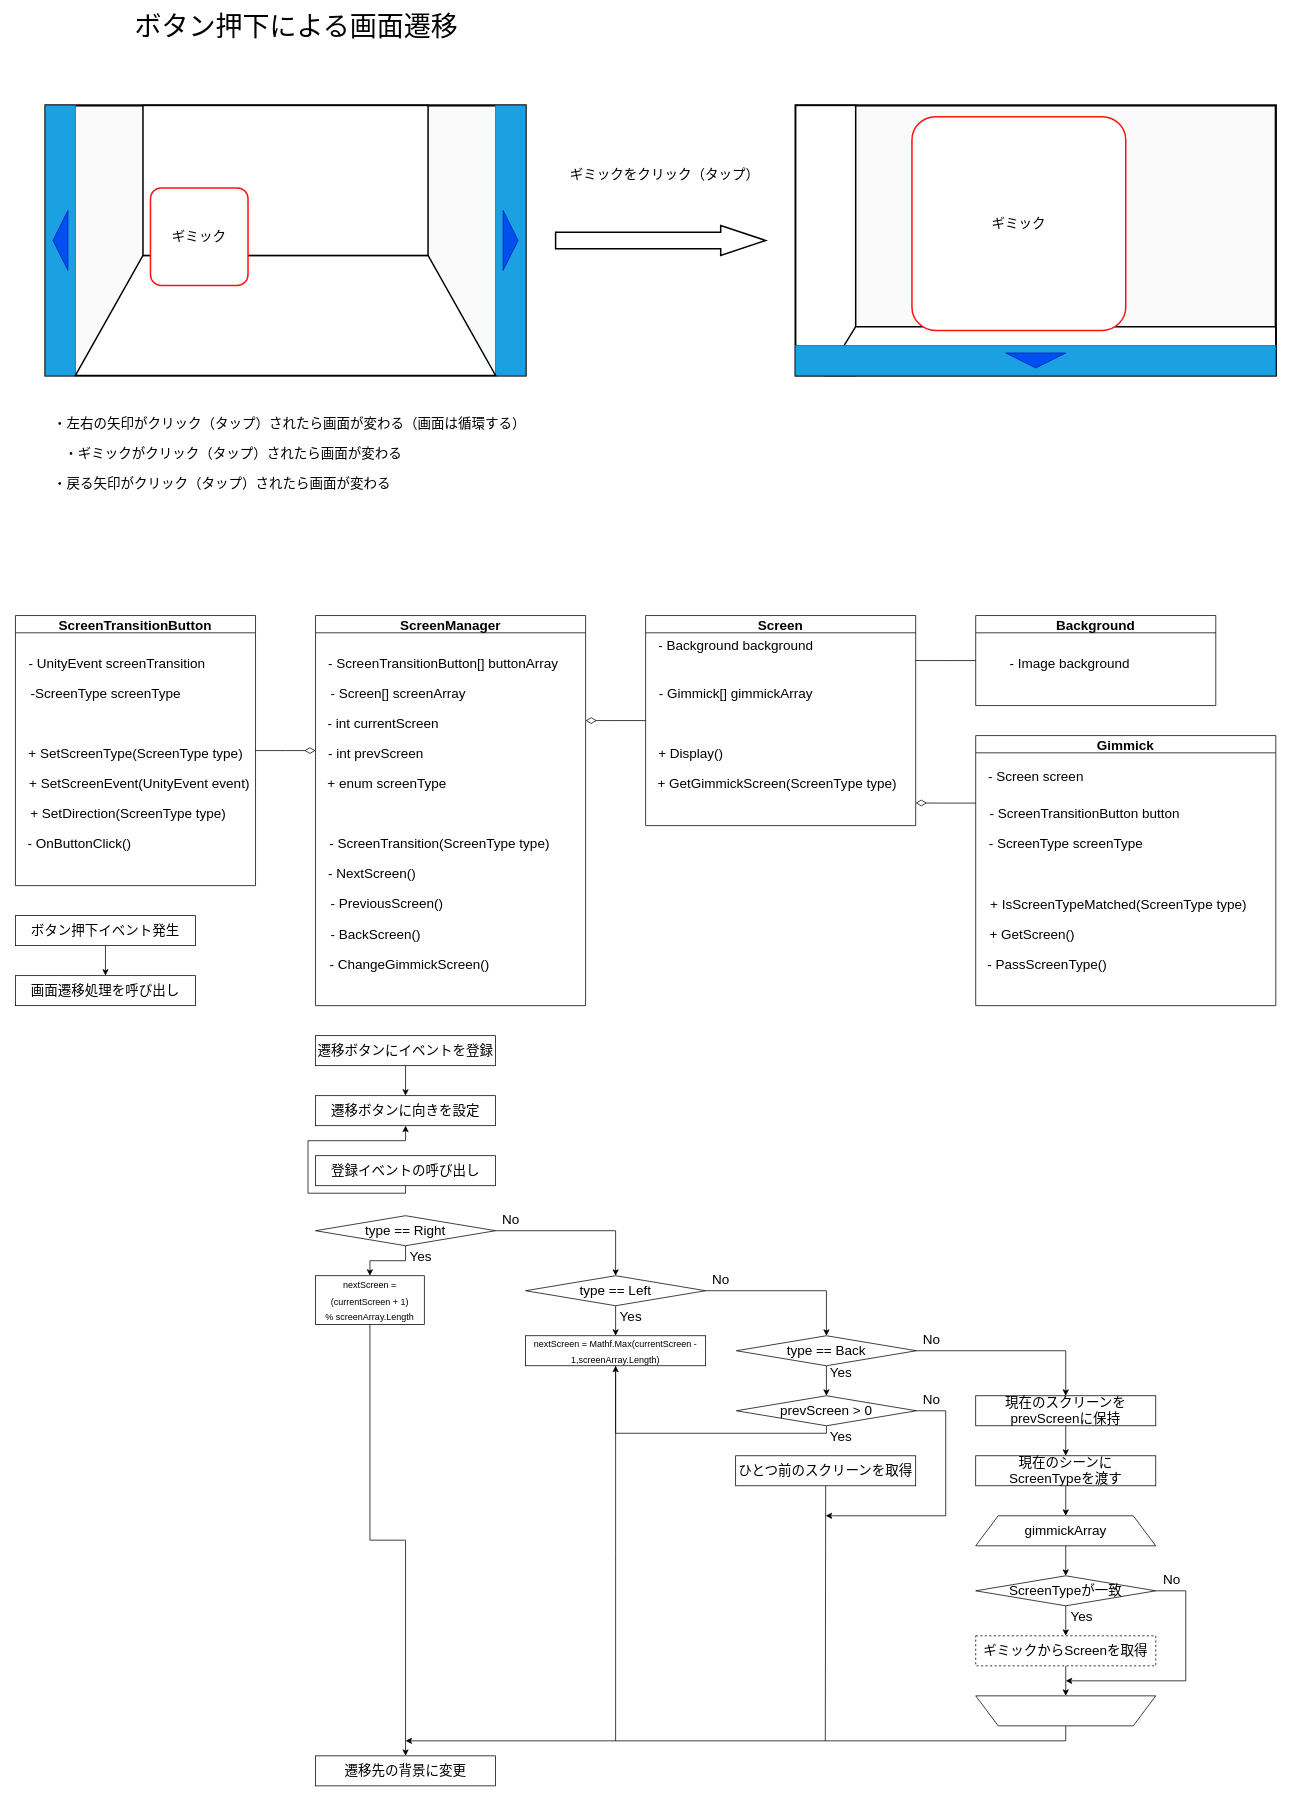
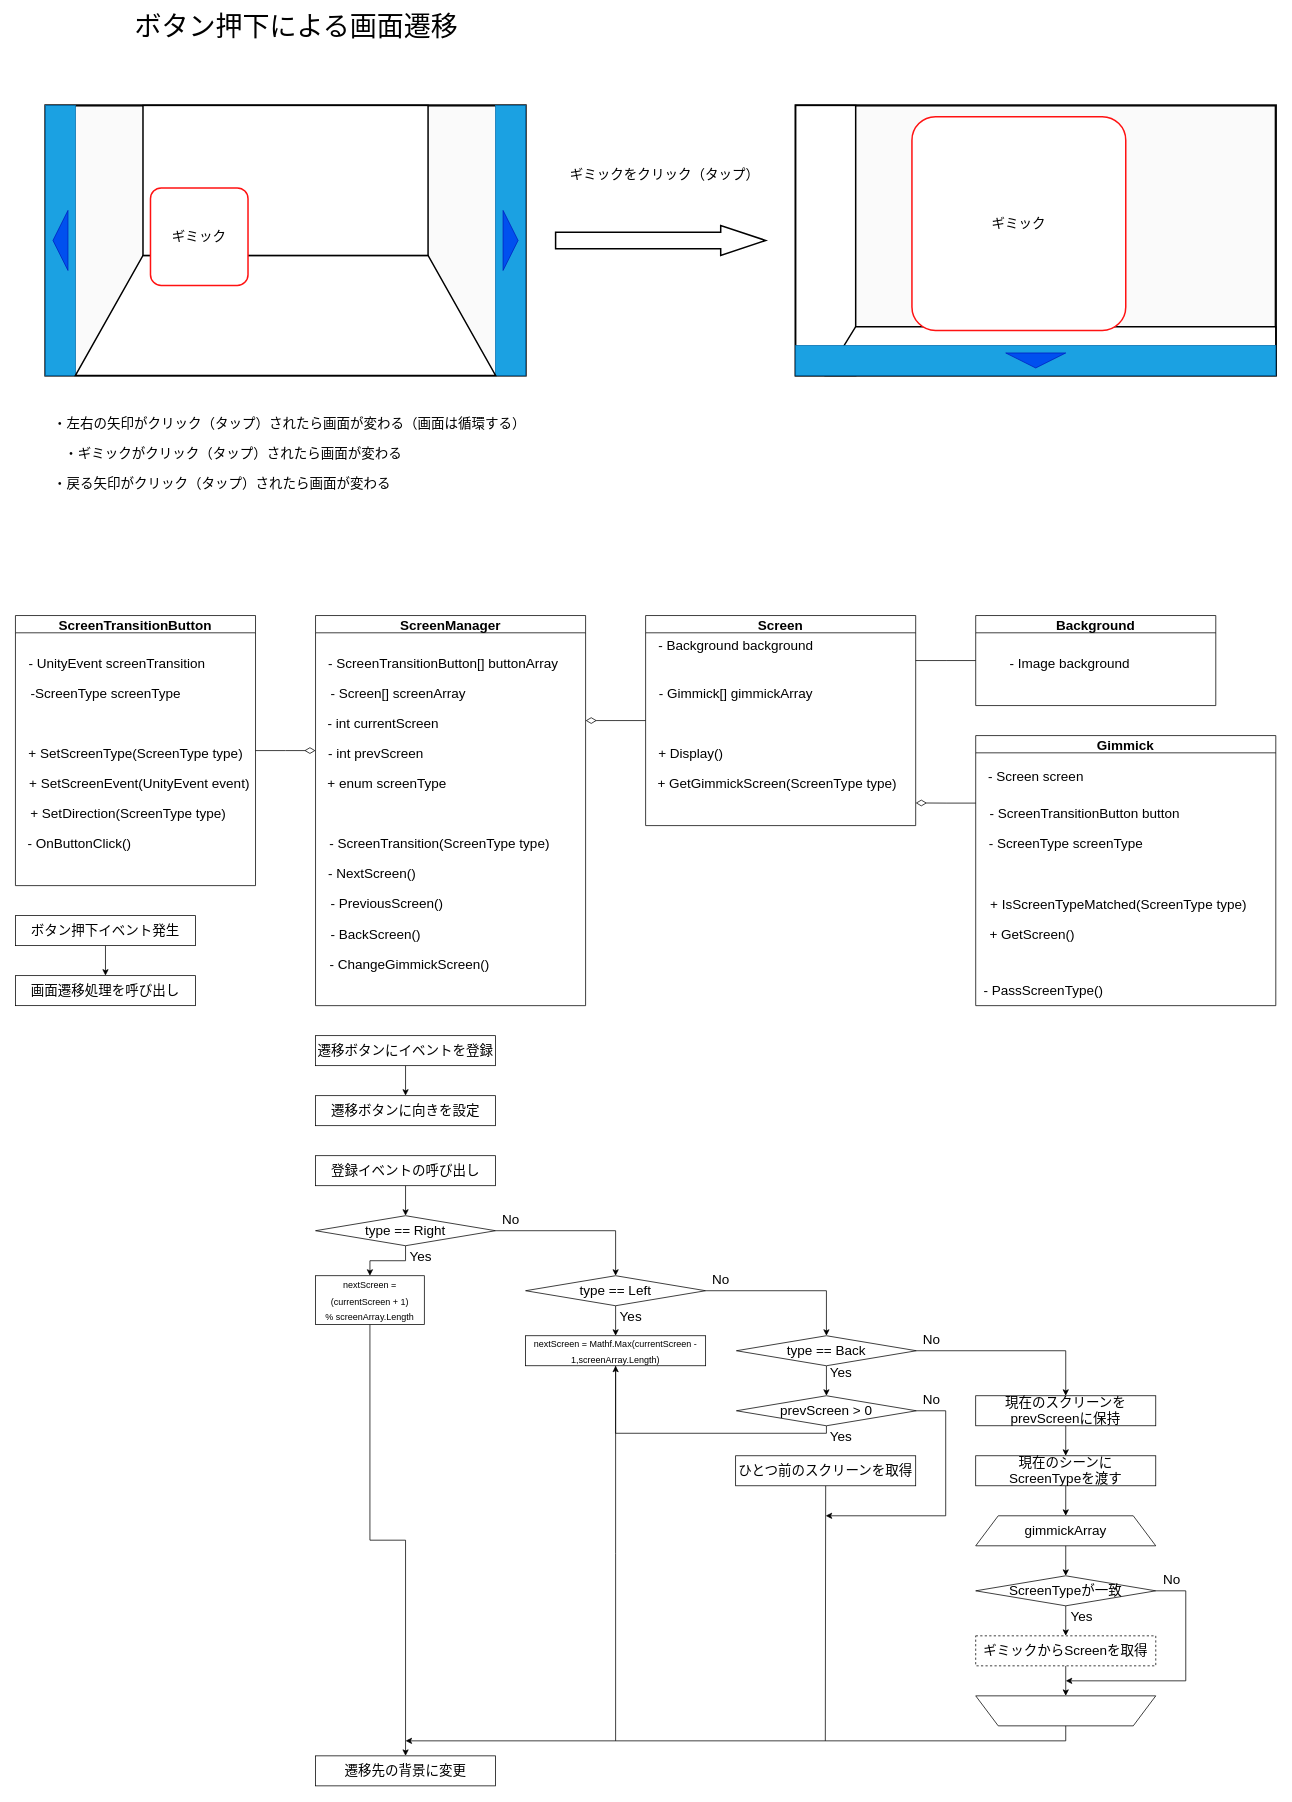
(1047, 964) -> (1043, 990)
(360, 1140) -> (405, 1201)
